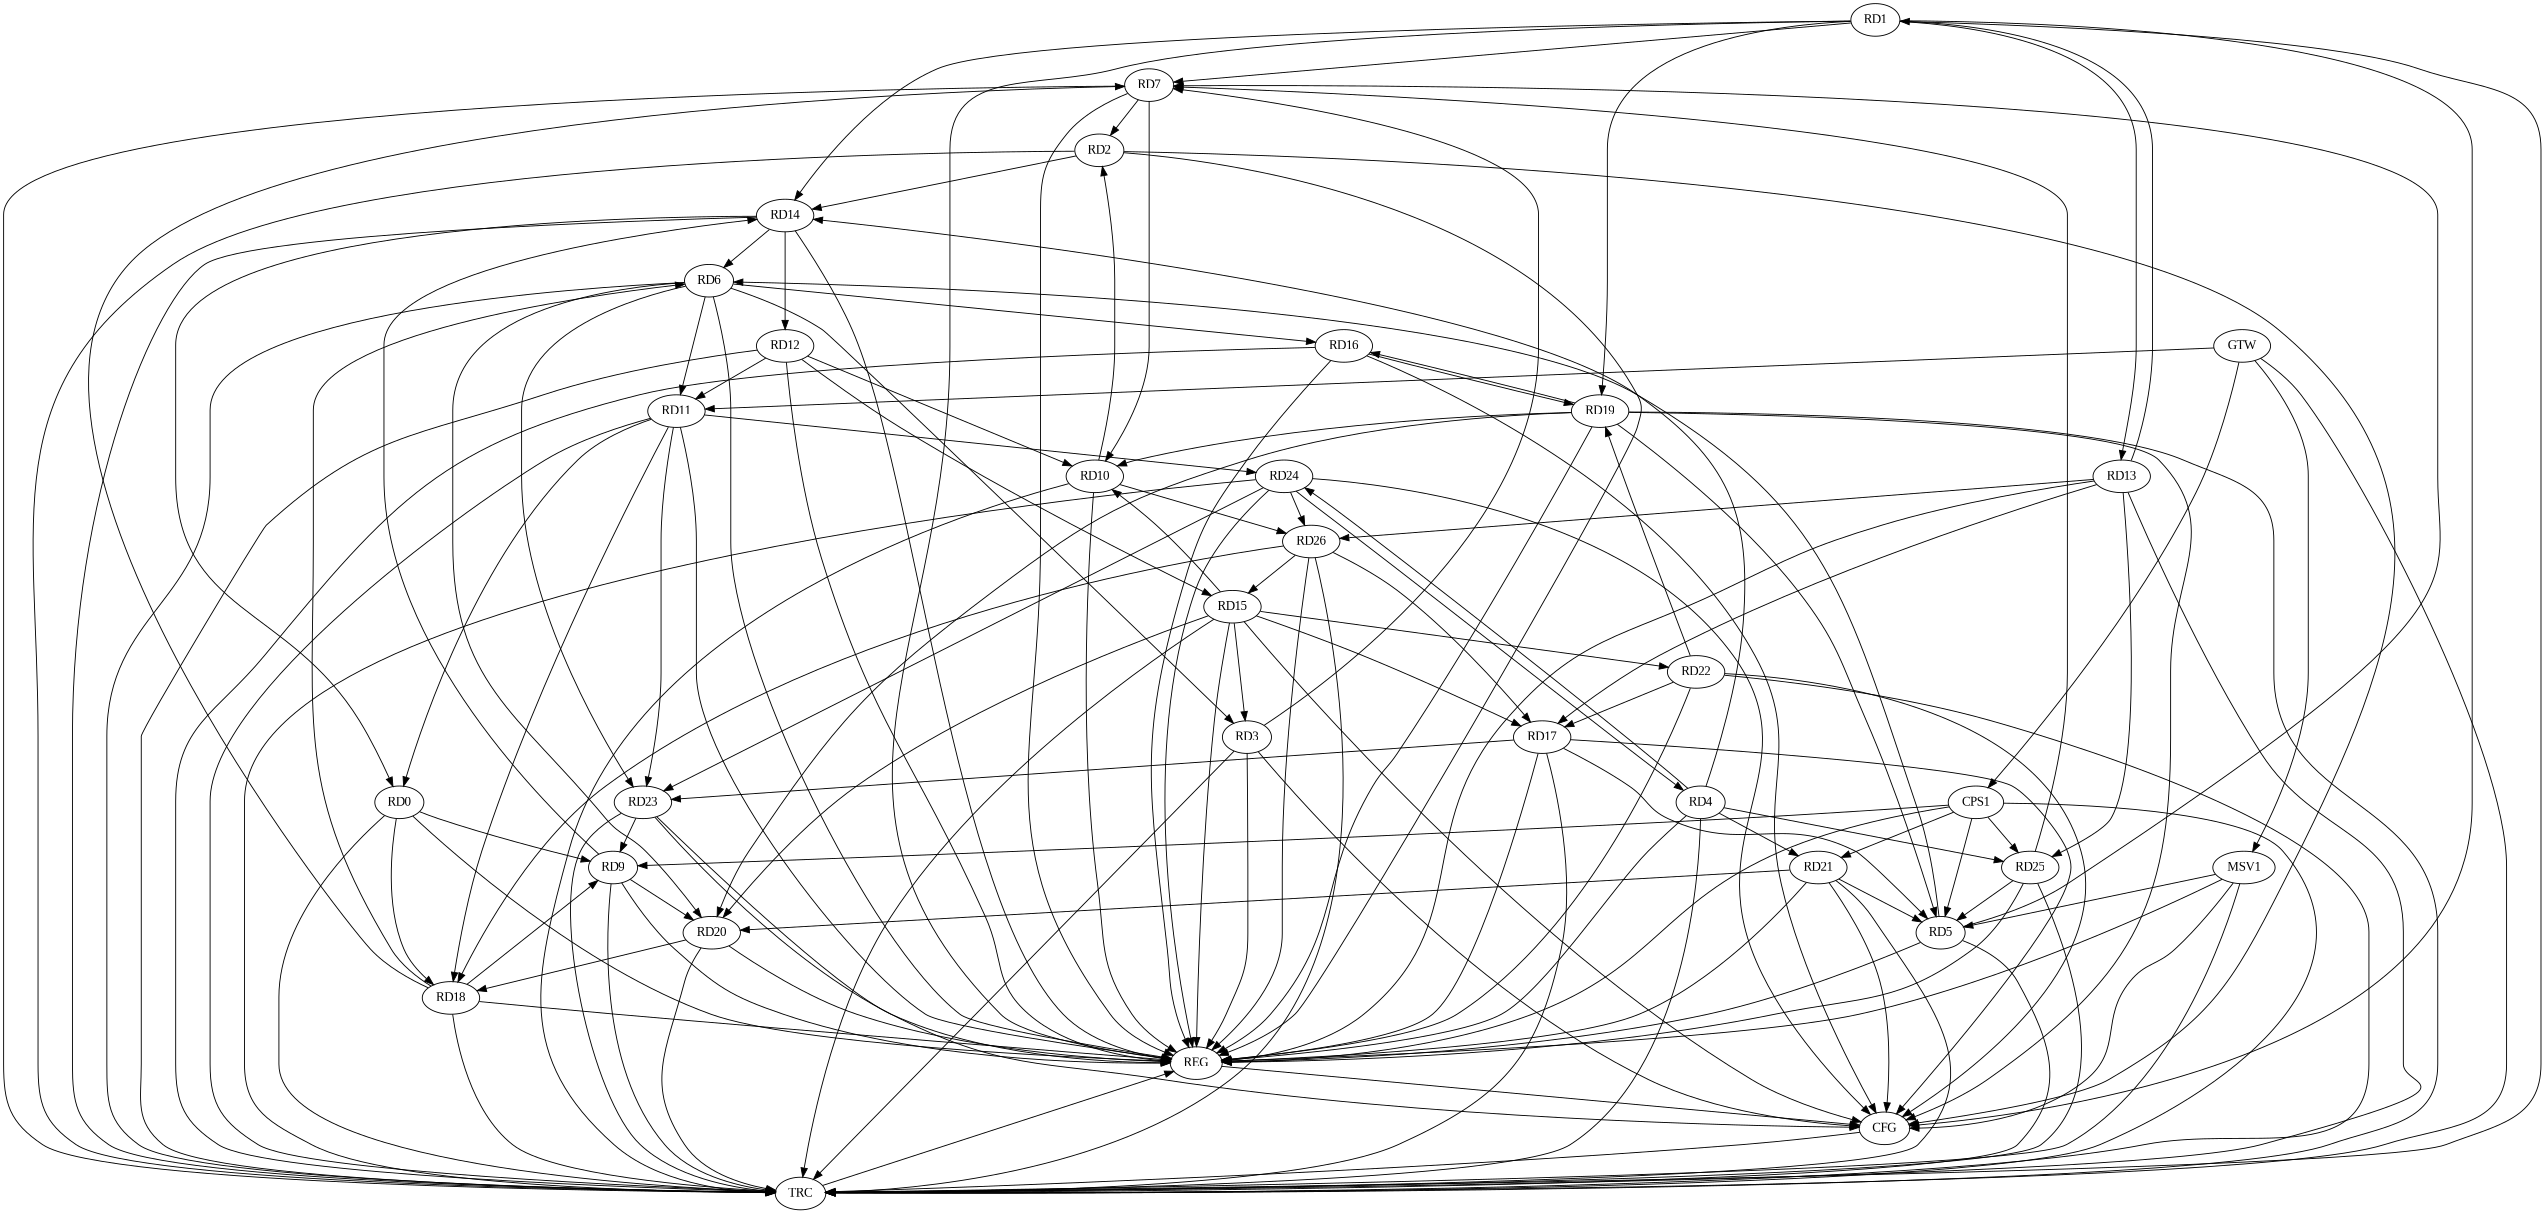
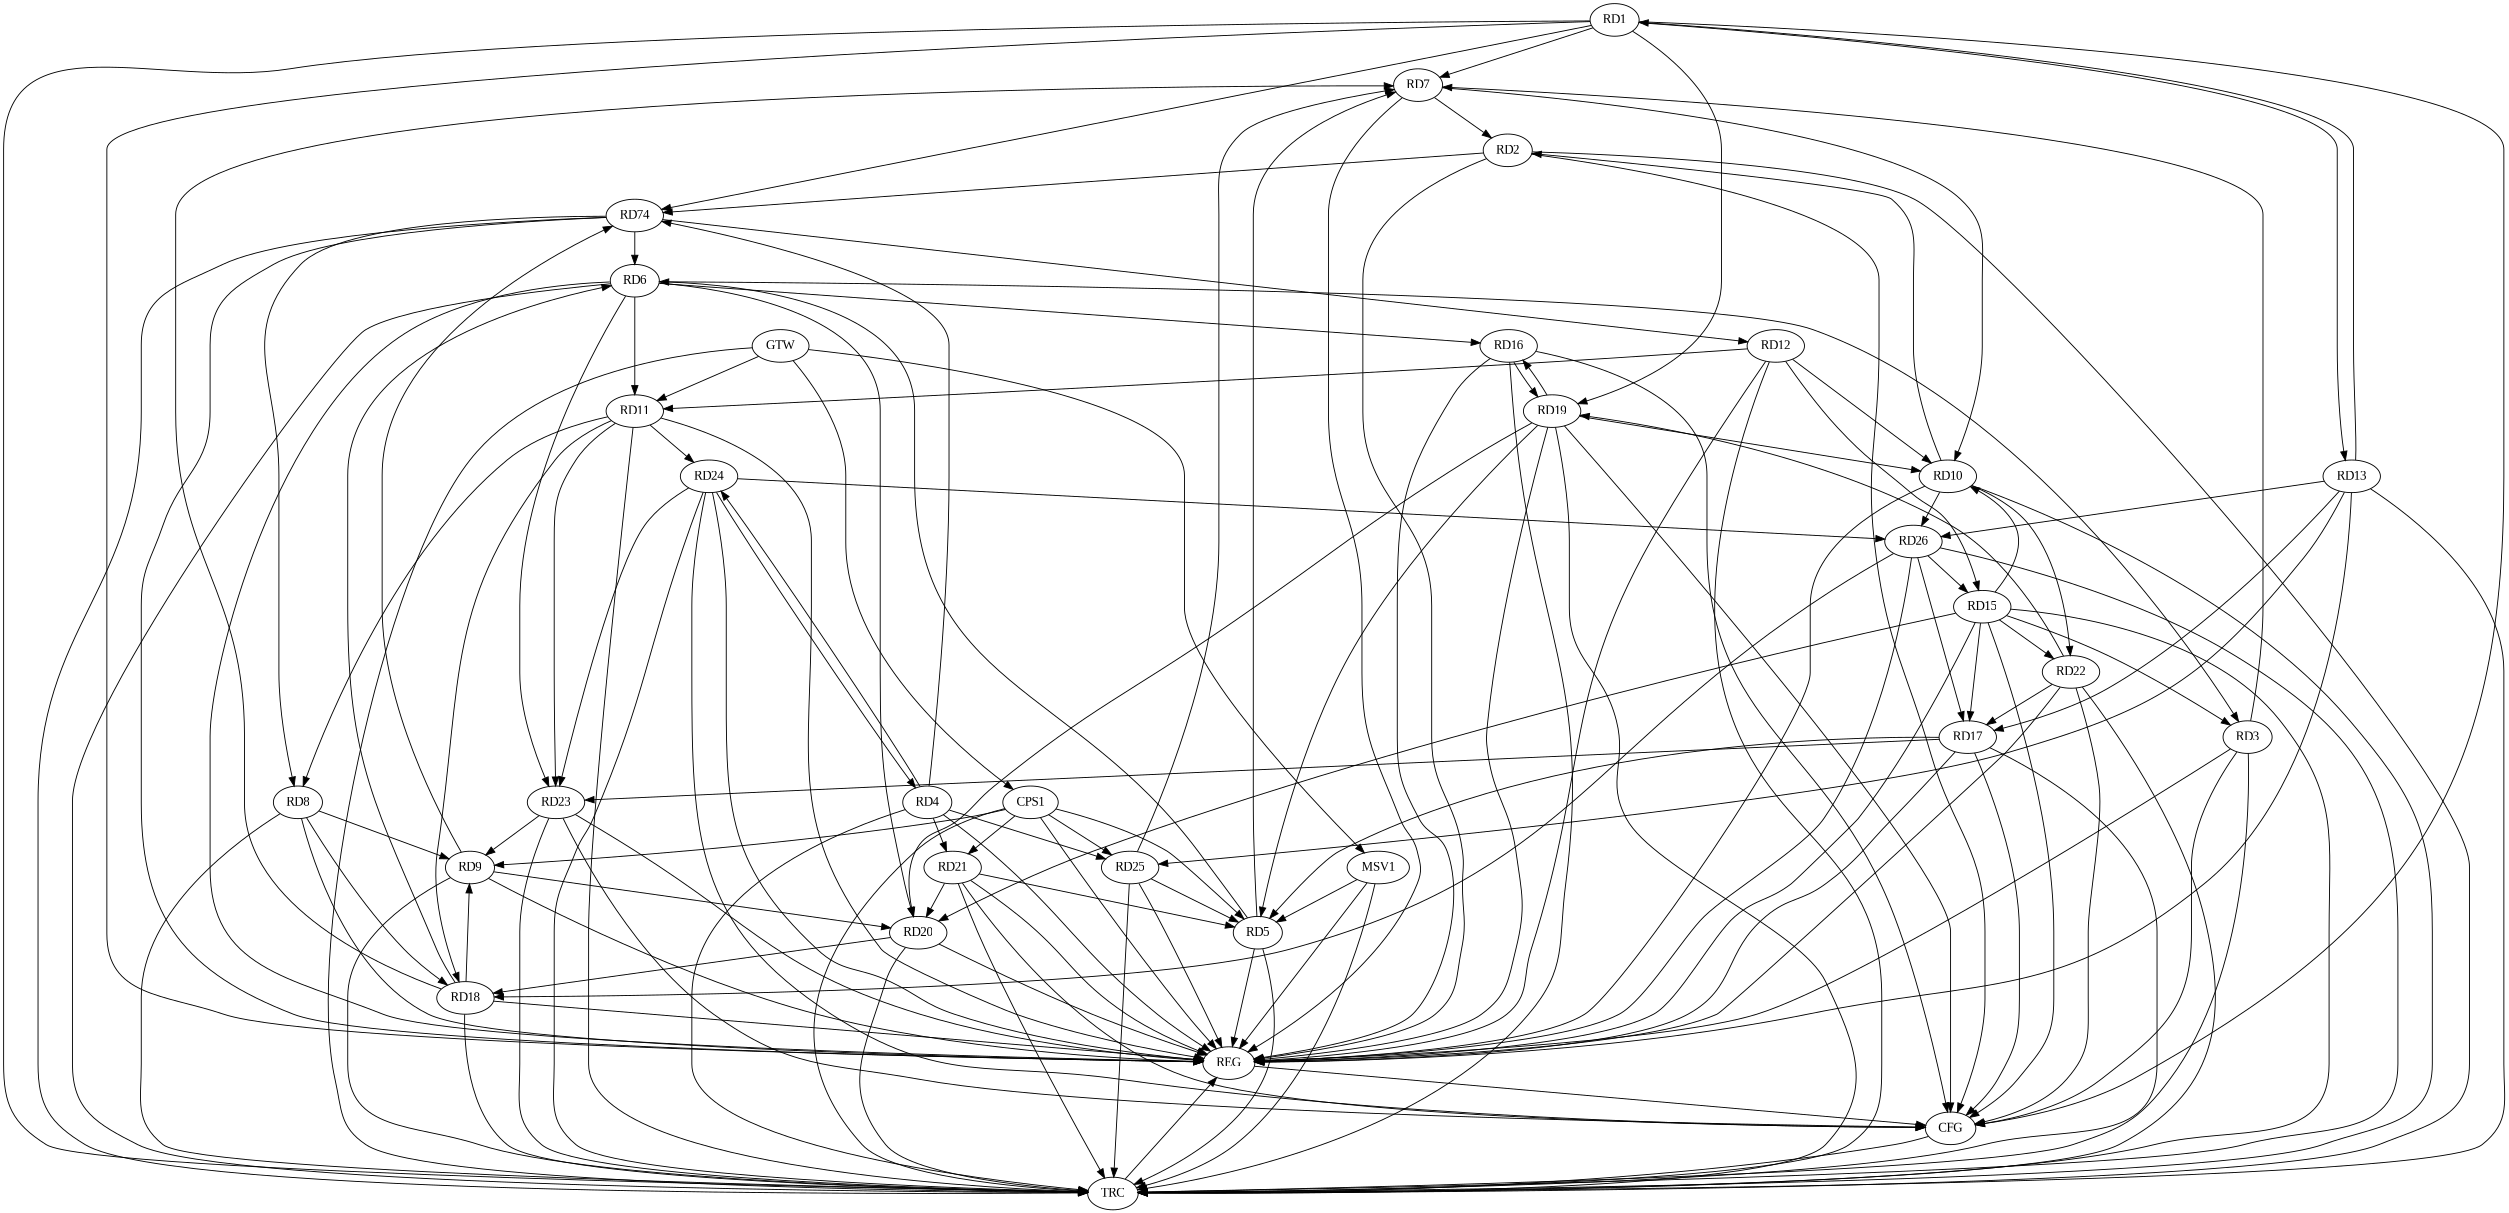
(785, 216) -> (635, 216)
(4, 478) -> none
none -> (2045, 550)
(399, 802) -> (298, 802)
(2107, 1048) -> none
